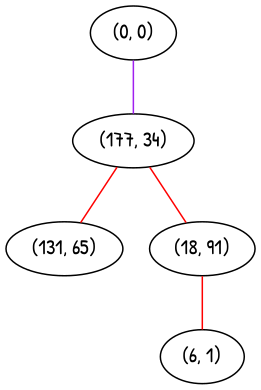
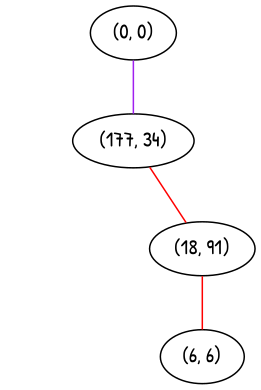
(64, 249) -> none
(202, 357) -> (202, 357)
